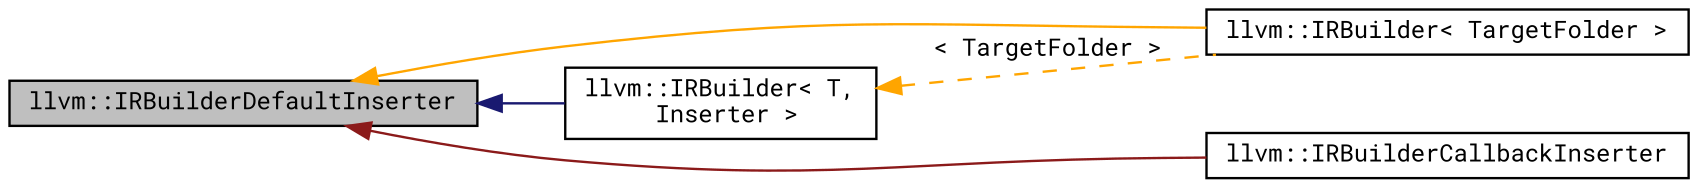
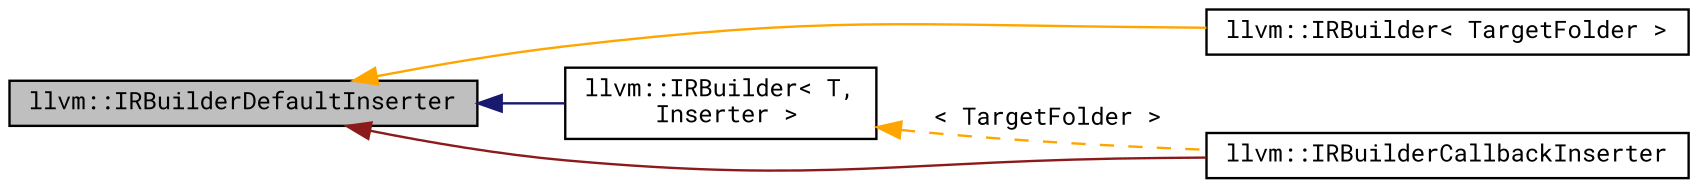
(1058, 70) -> (1053, 142)
